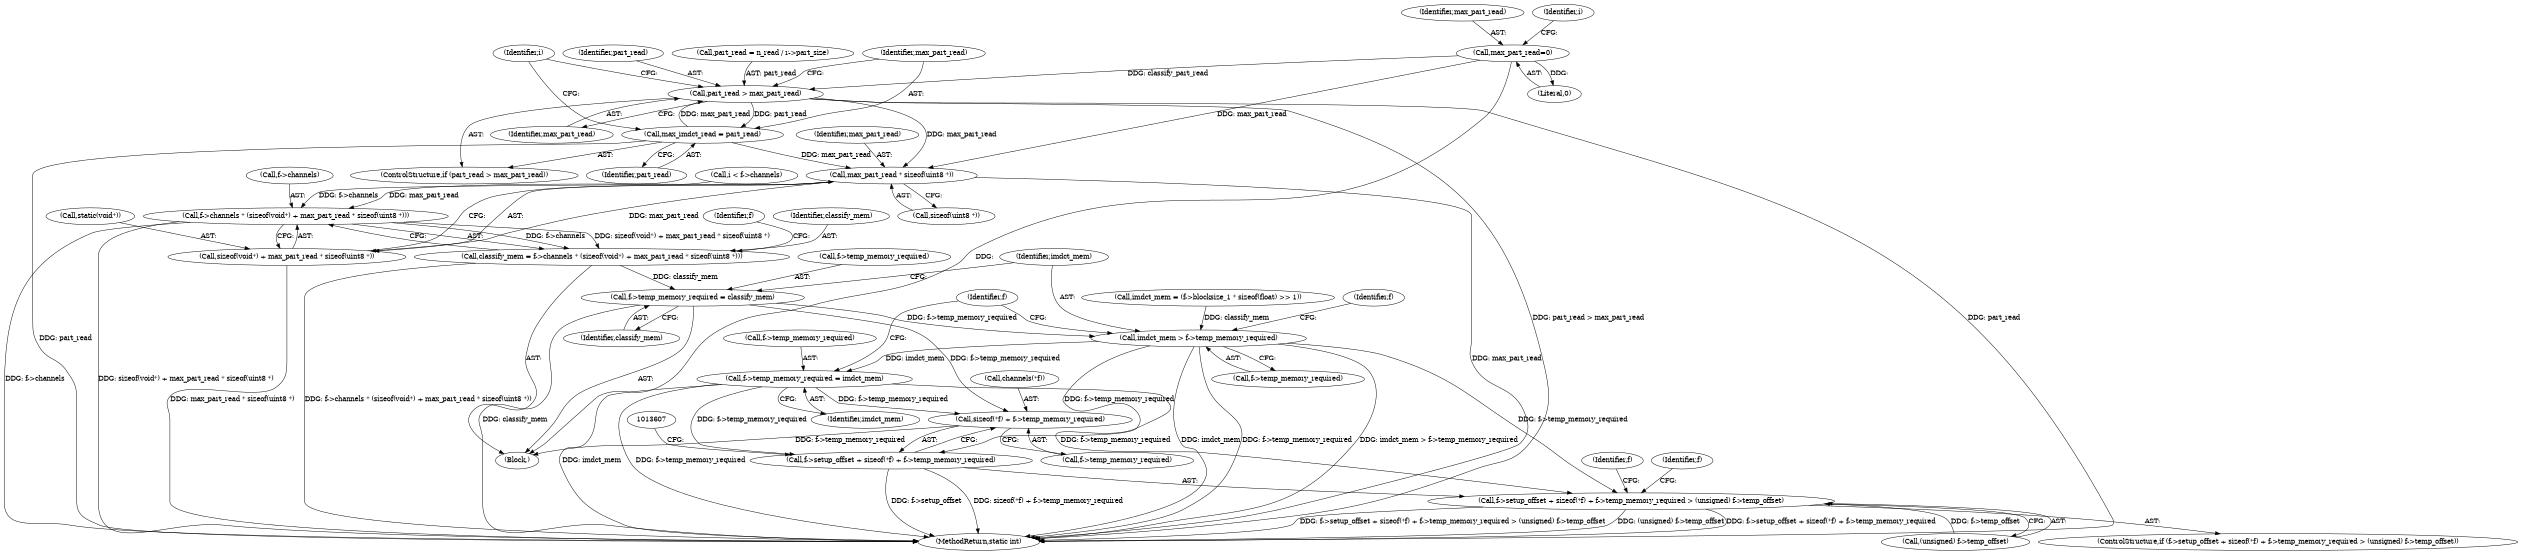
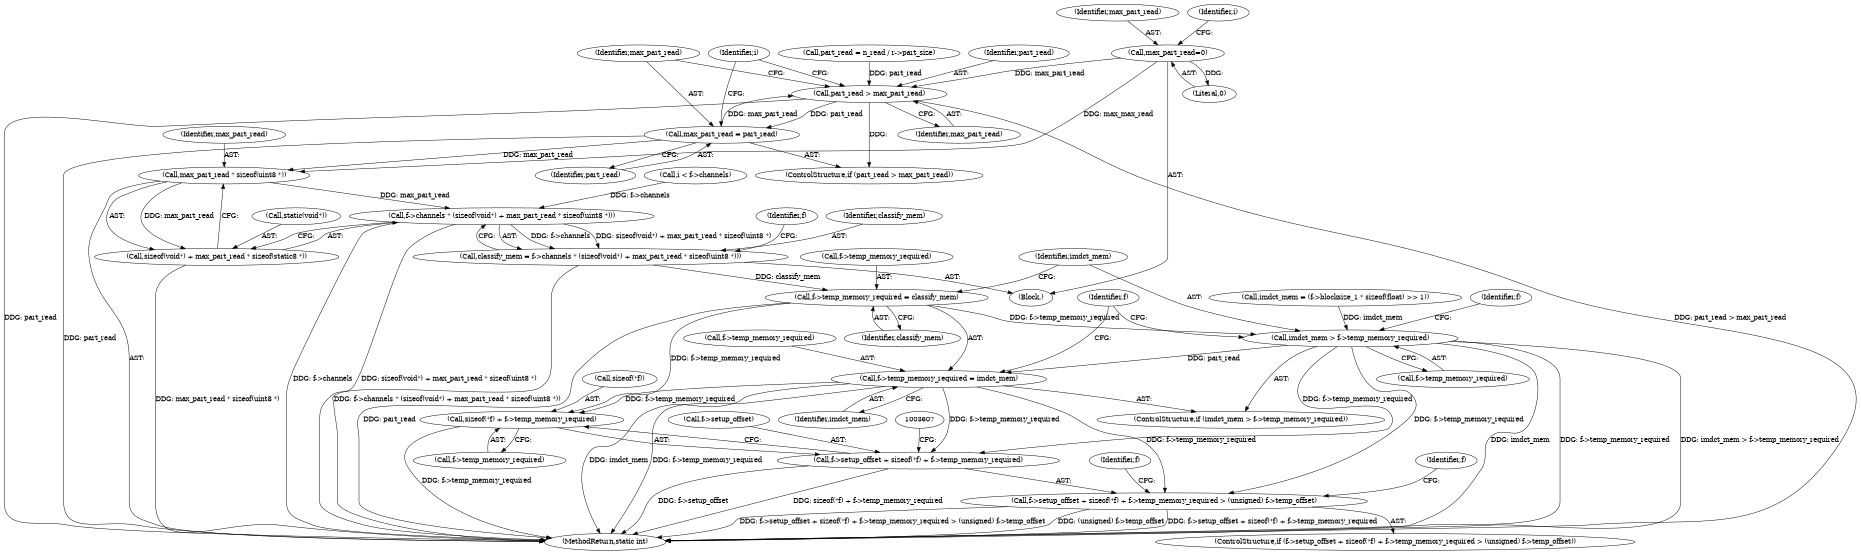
(771, 74) -> (895, 74)
(1168, 74) -> (1050, 74)
(893, 111) -> none
(1252, 114) -> (1118, 114)
(477, 135) -> (879, 135)
(703, 135) -> (722, 135)
(290, 176) -> none
(946, 216) -> none
(287, 257) -> (217, 257)
(985, 257) -> (1177, 176)
(1237, 318) -> (1373, 318)
(915, 359) -> (1214, 359)
(1507, 359) -> (138, 359)
(617, 378) -> (964, 329)
(1015, 379) -> (620, 379)
(515, 420) -> (389, 420)
(652, 420) -> (920, 420)
none -> (719, 420)
none -> (1241, 420)
(748, 440) -> (436, 497)
(1956, 542) -> none
